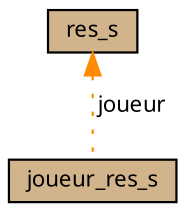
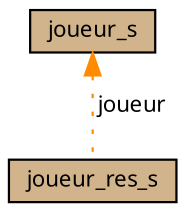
(93, 31) -> (93, 31)
